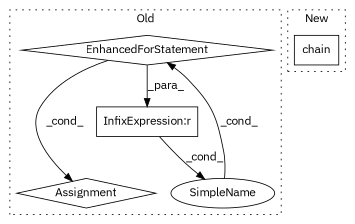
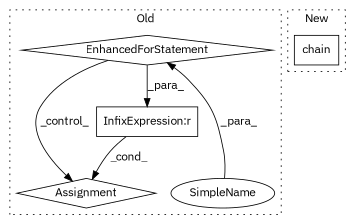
(65, 122) -> (65, 122)
(239, 122) -> (239, 122)
(178, 156) -> (109, 153)
